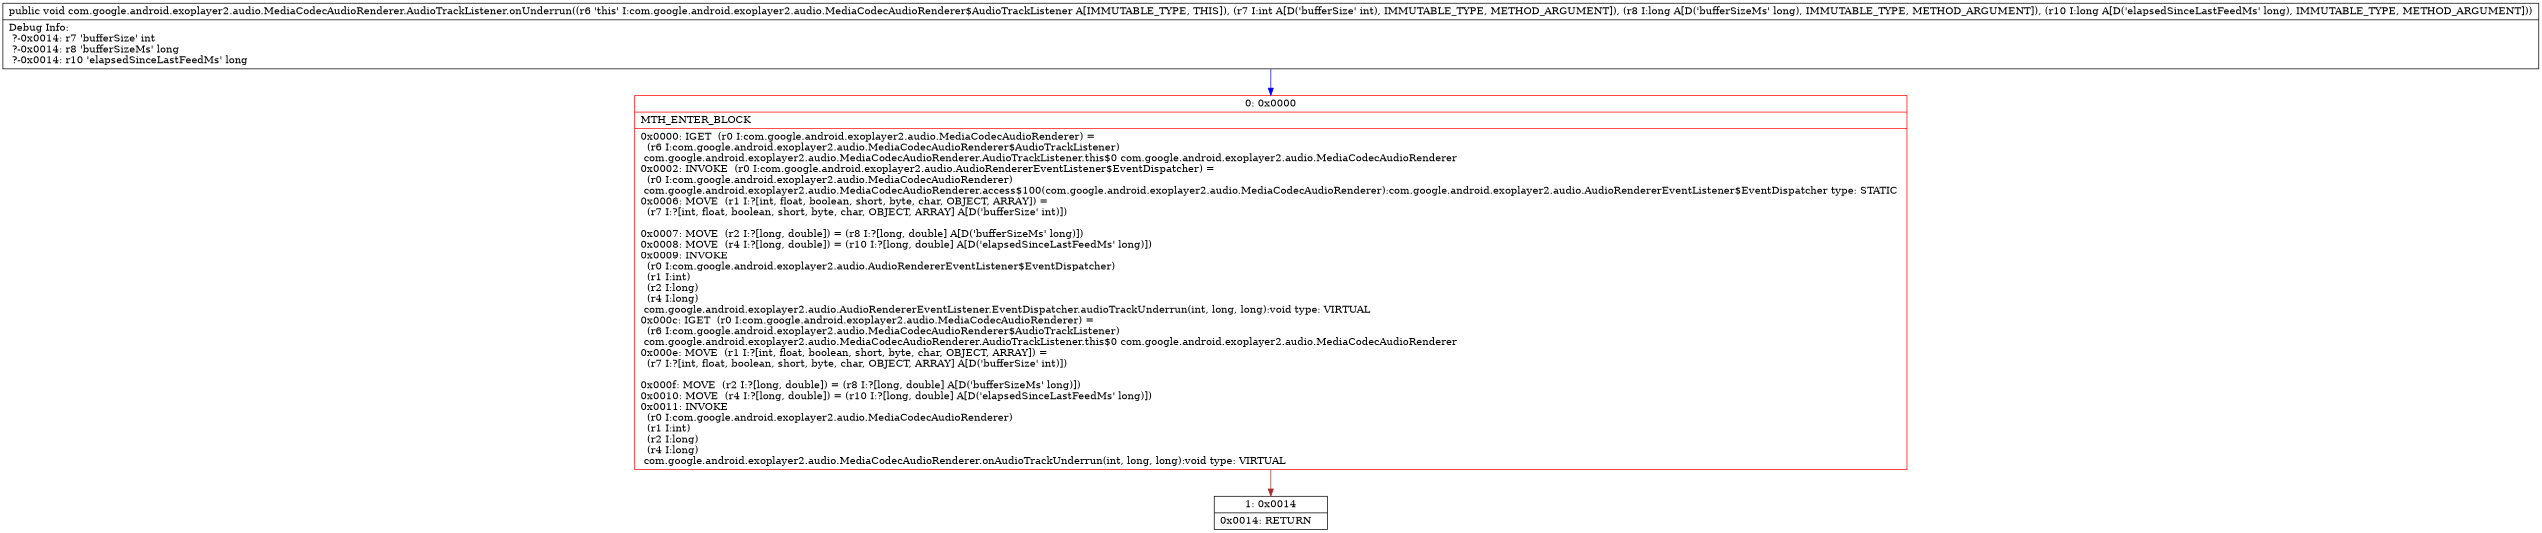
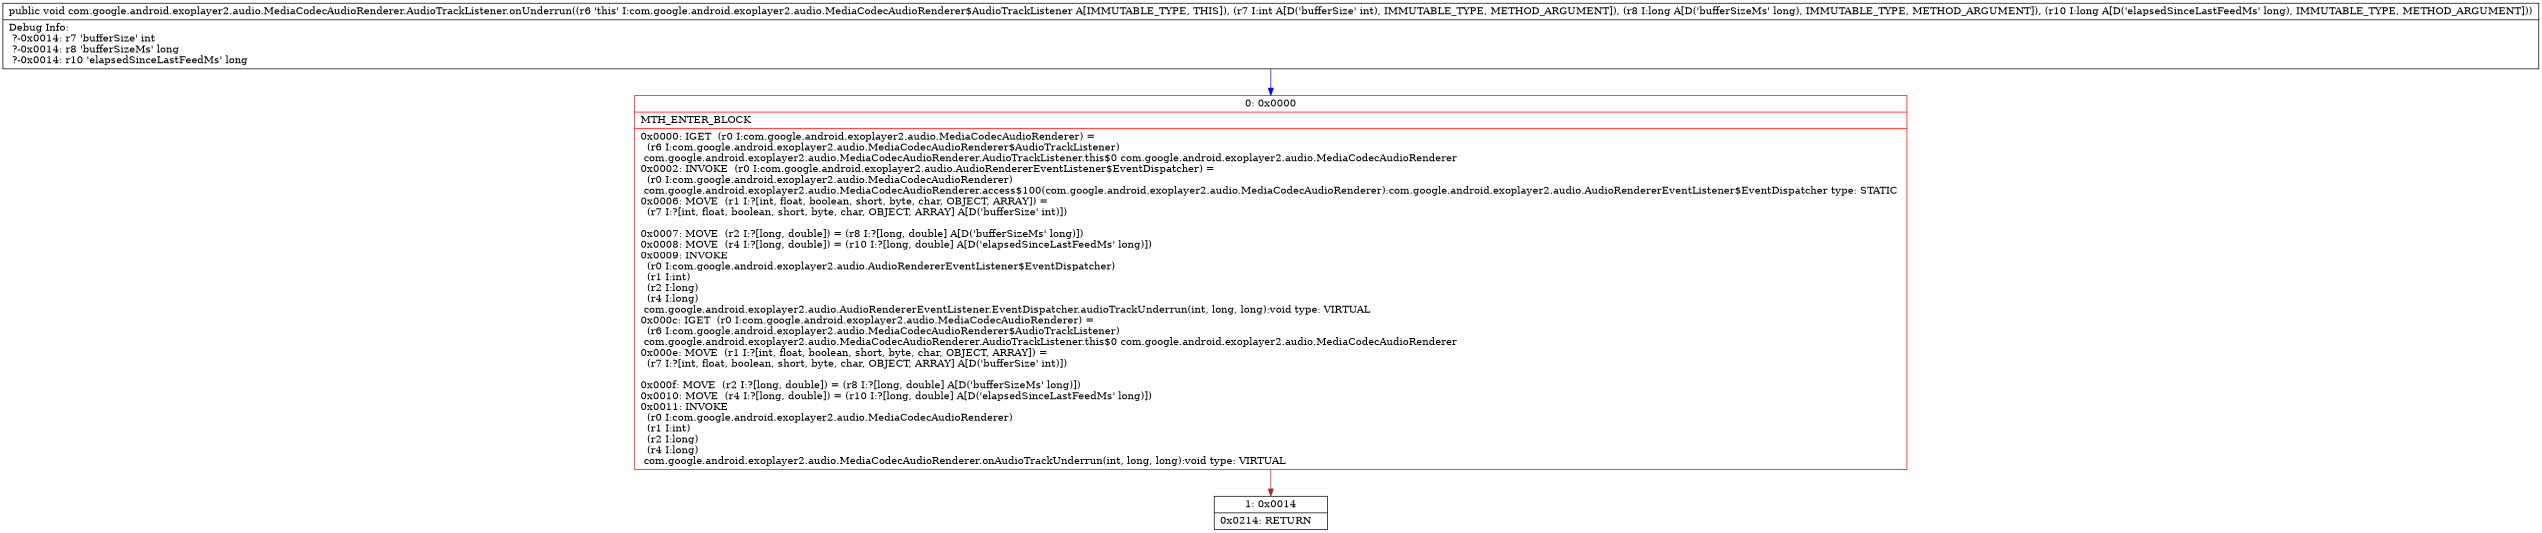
(1271, 521) -> (1271, 521)
